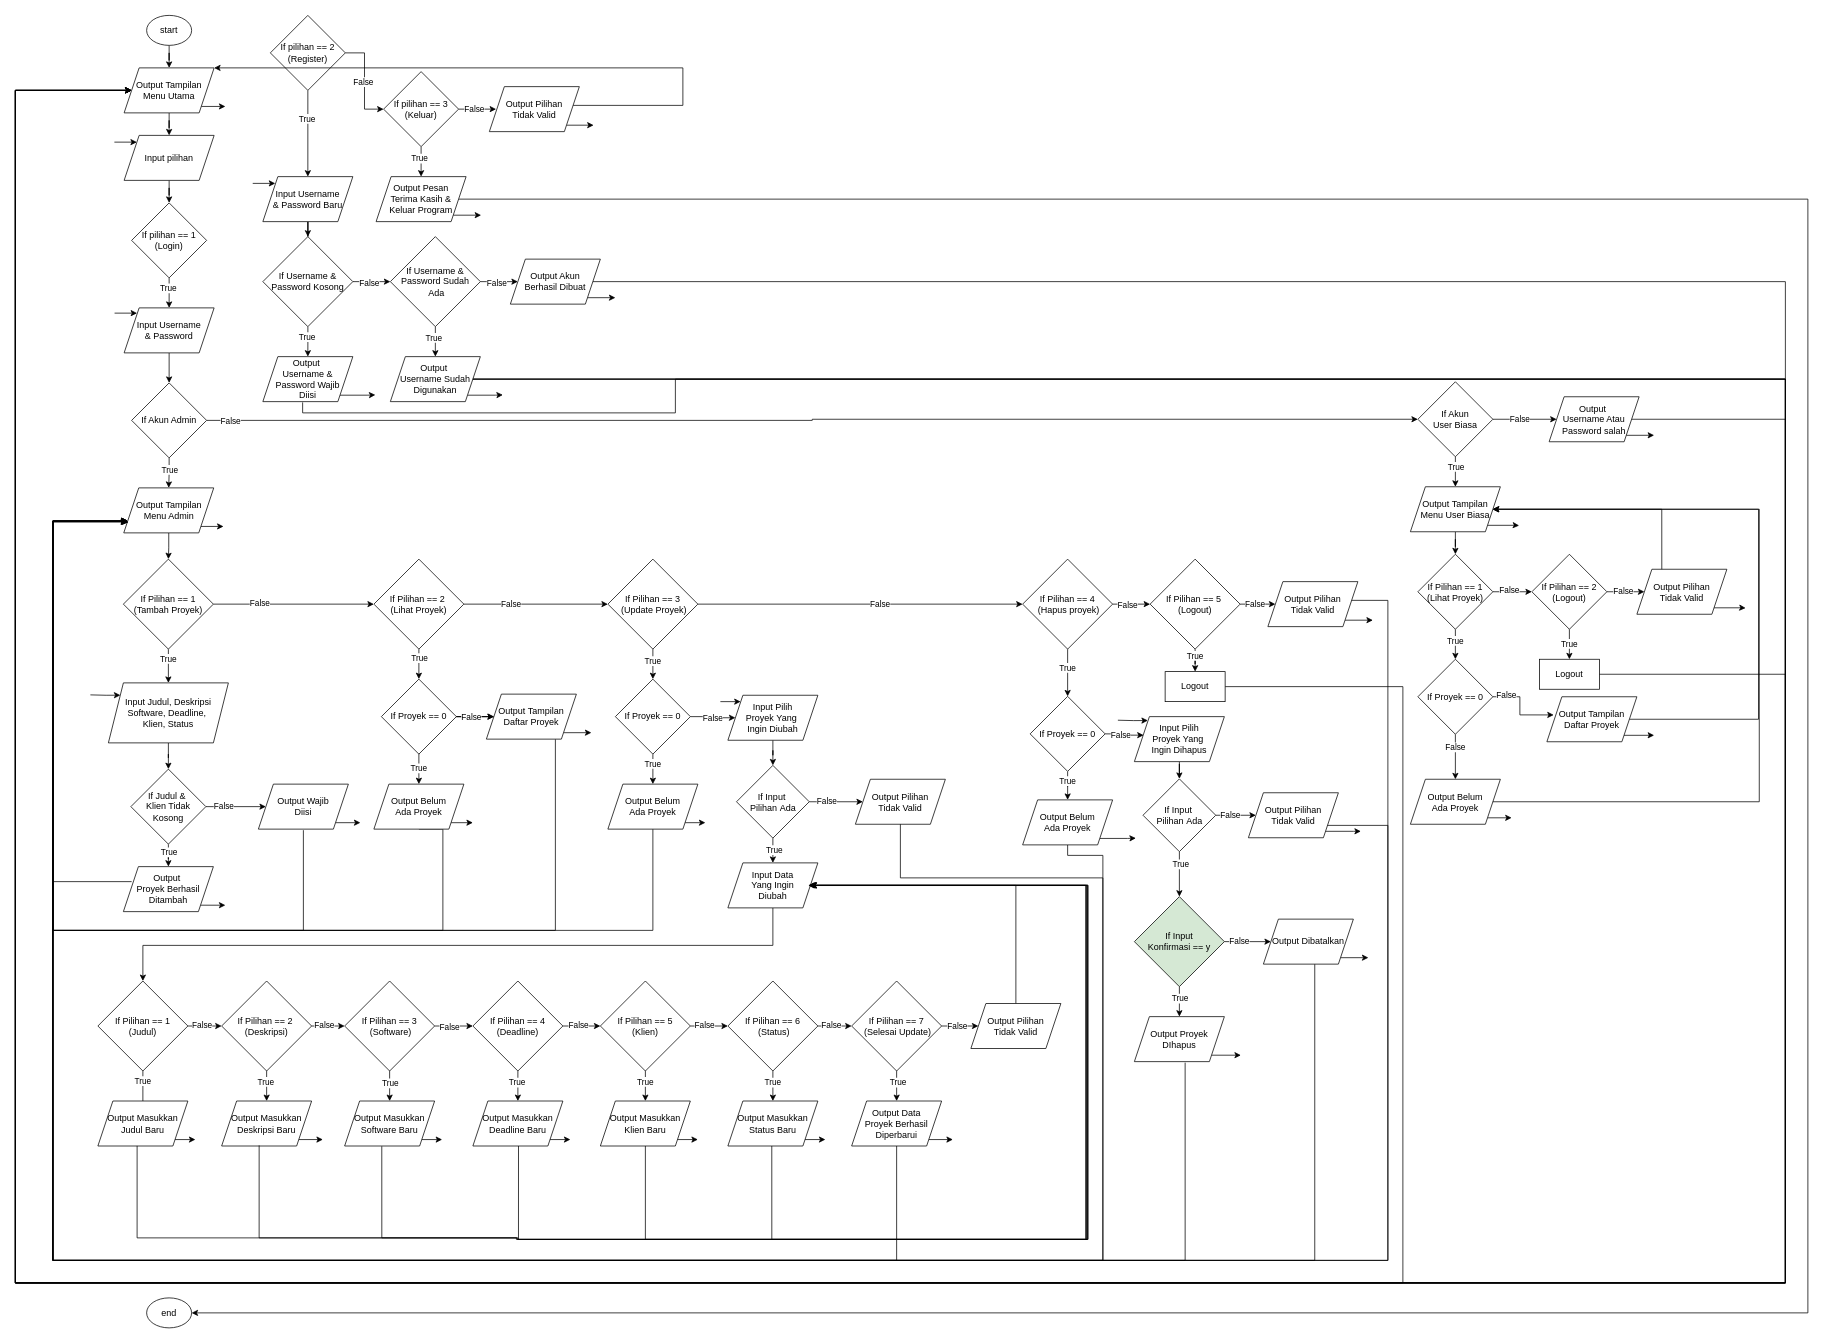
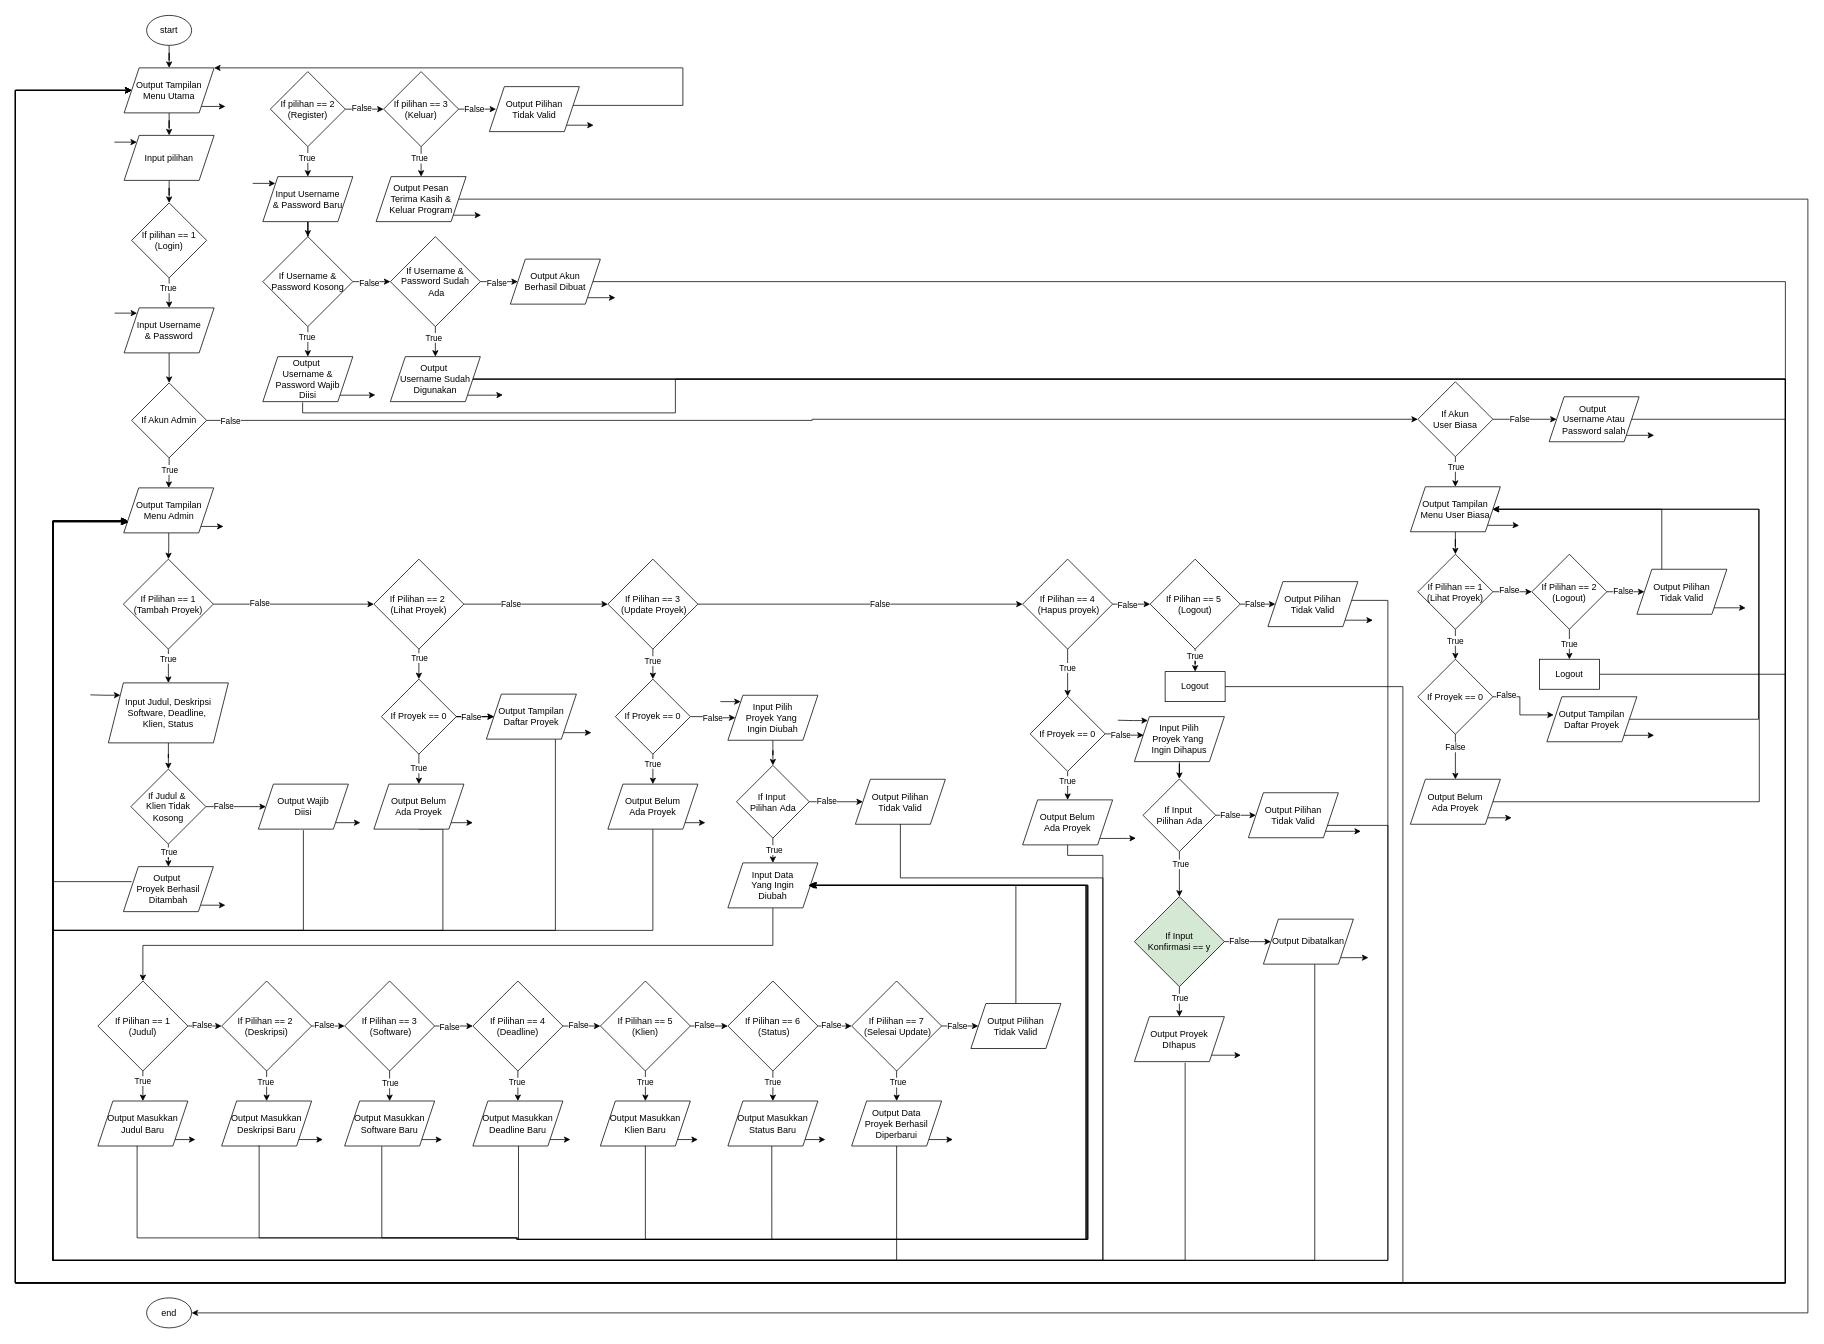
(308, 53) -> (308, 109)
(143, 1096) -> (143, 1094)
